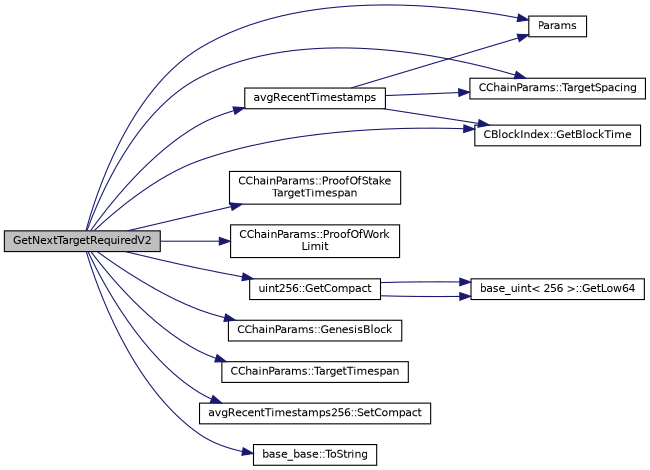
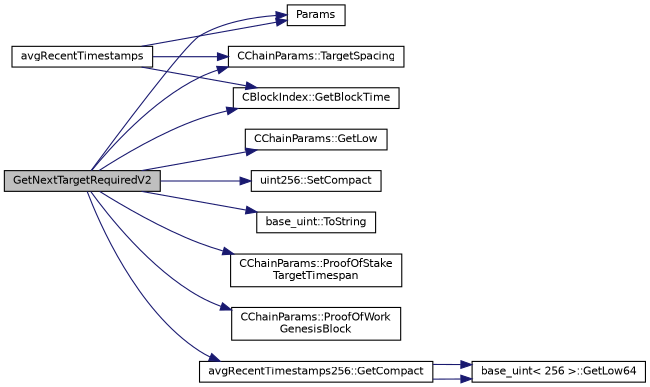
(153, 159) -> none
(315, 241) -> (316, 324)
(315, 289) -> (316, 372)
(315, 331) -> none
(315, 372) -> (316, 140)
(315, 413) -> (316, 181)
(315, 455) -> (316, 222)
